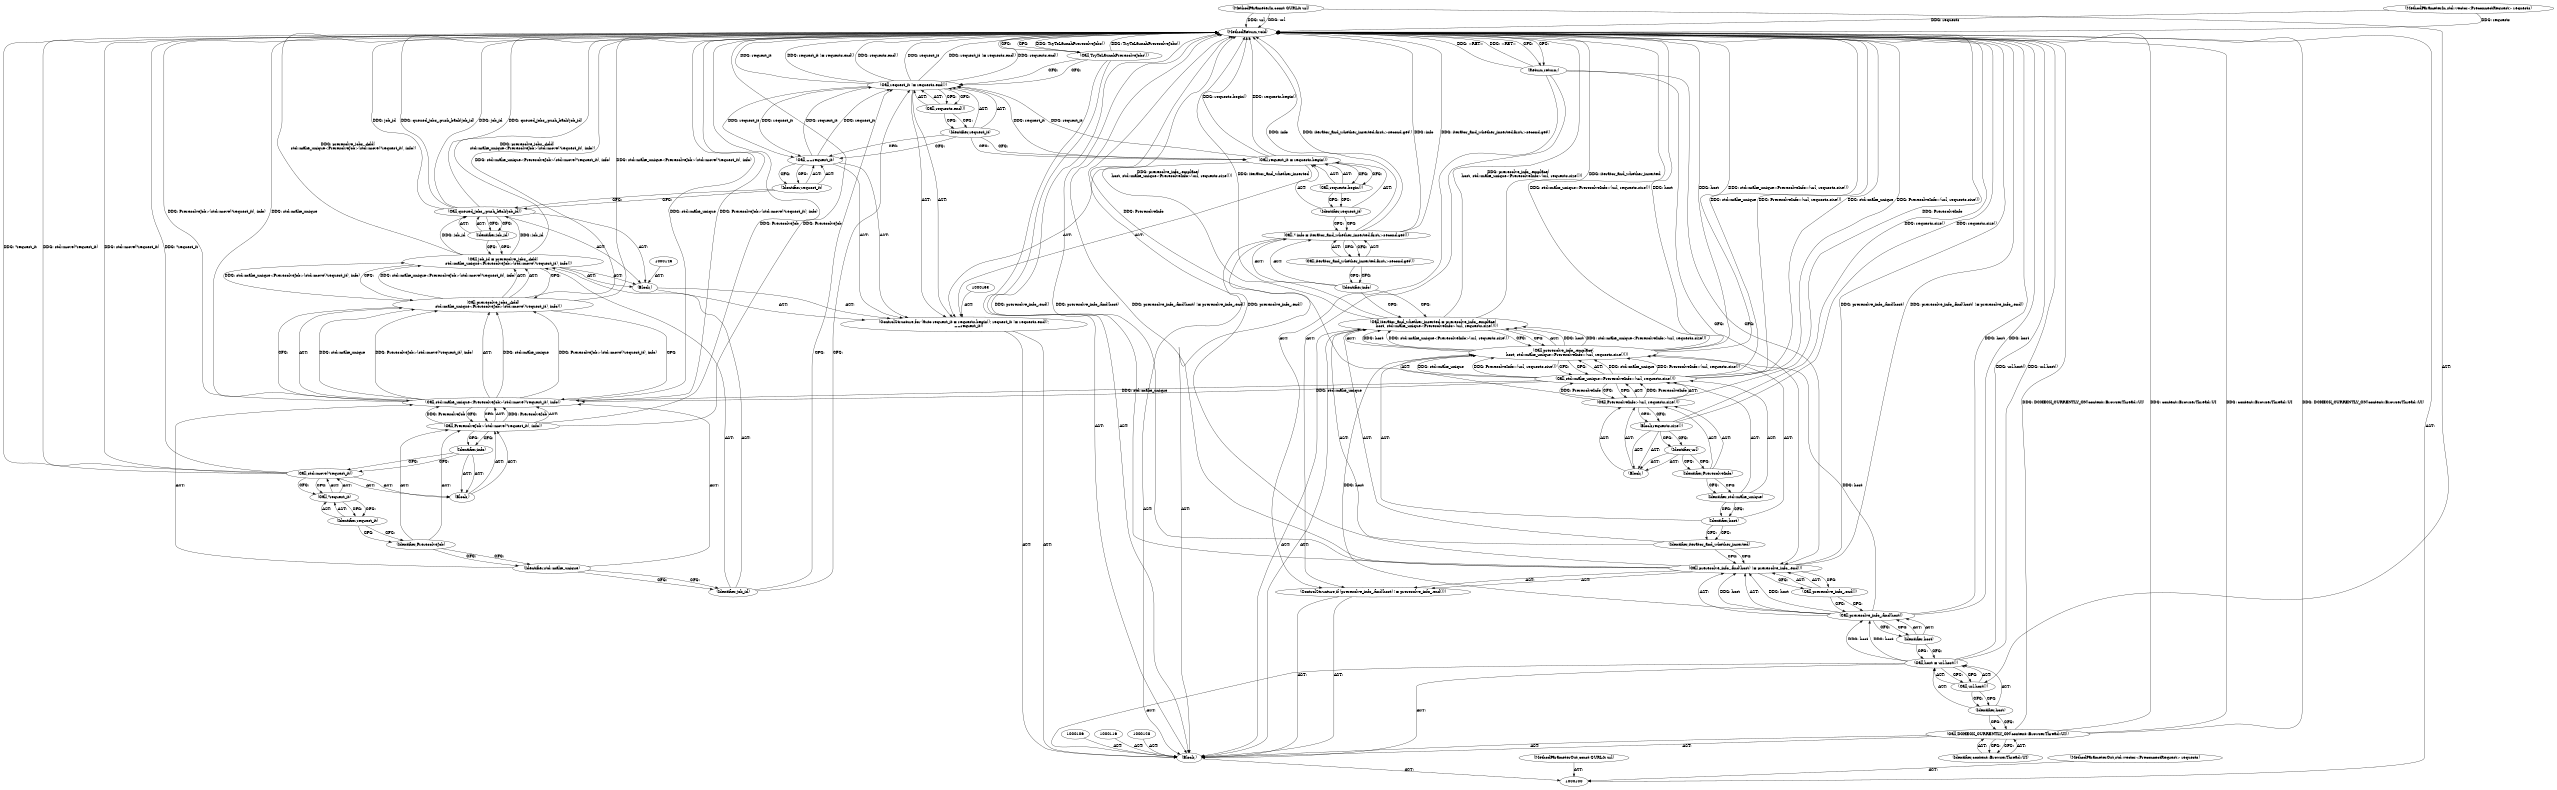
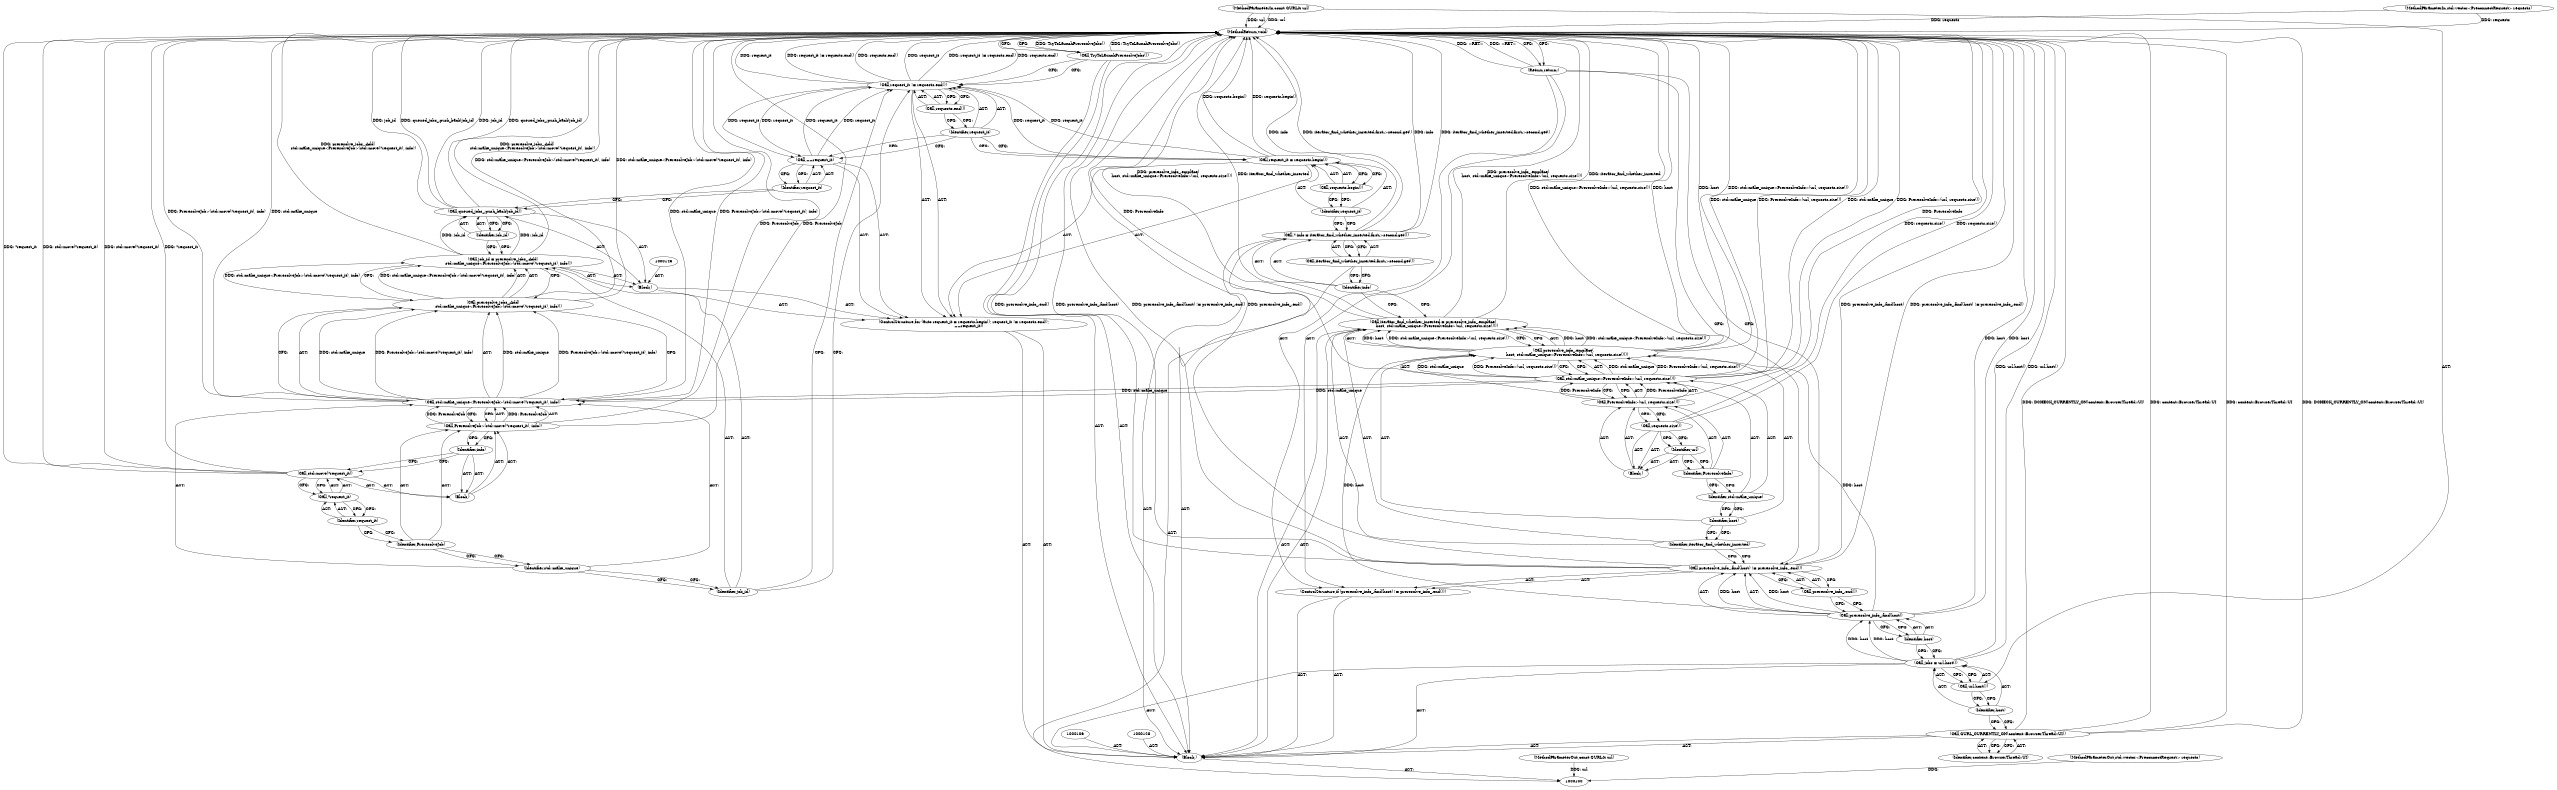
(2432, 243) -> (1093, 709)
(981, 288) -> none
(1661, 426) -> (1661, 426)
(1936, 663) -> (1936, 663)
(1108, 734) -> none
(2008, 734) -> (2008, 734)
(1579, 770) -> (1579, 770)
(1934, 770) -> (1934, 770)
